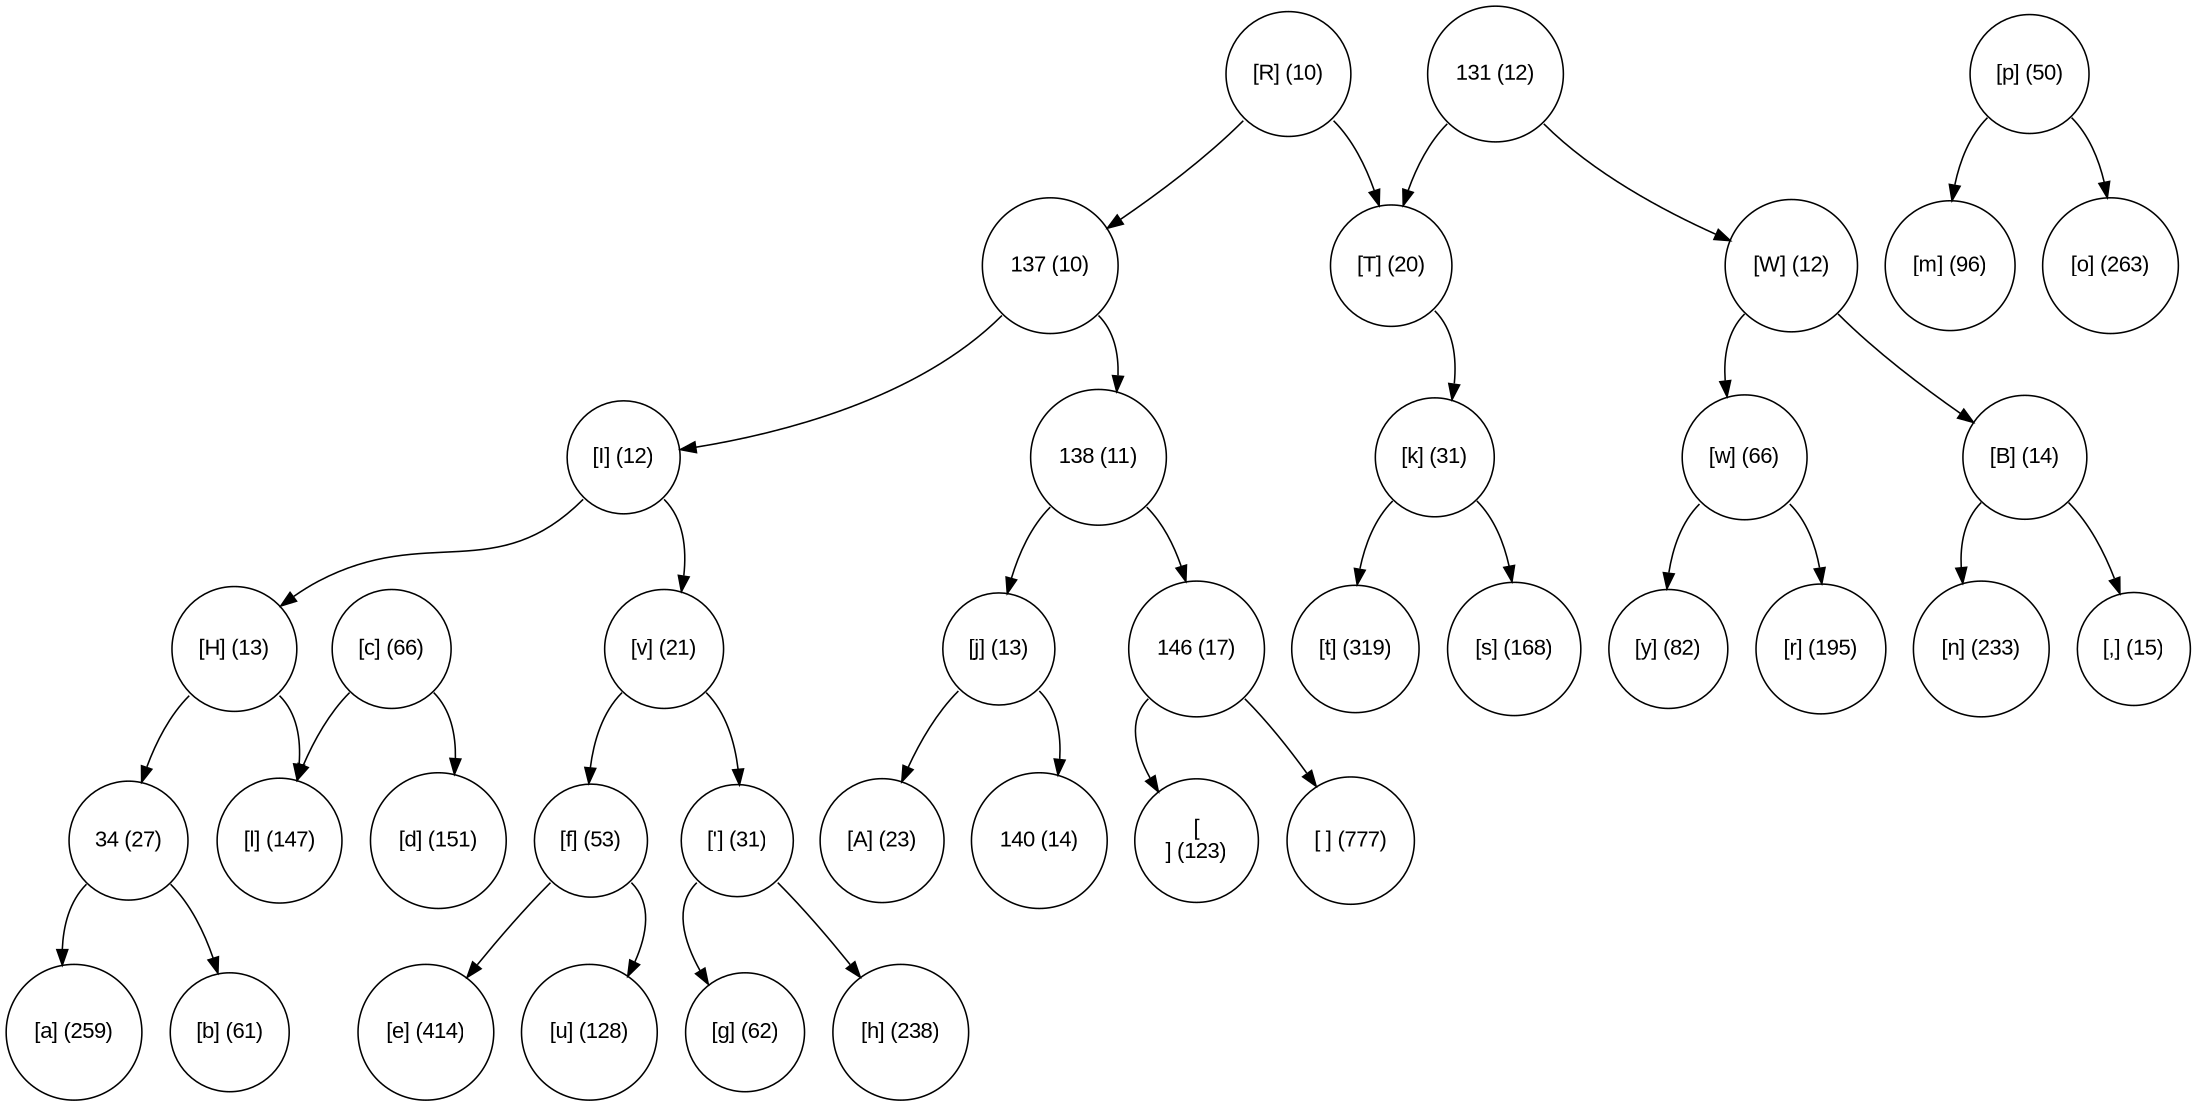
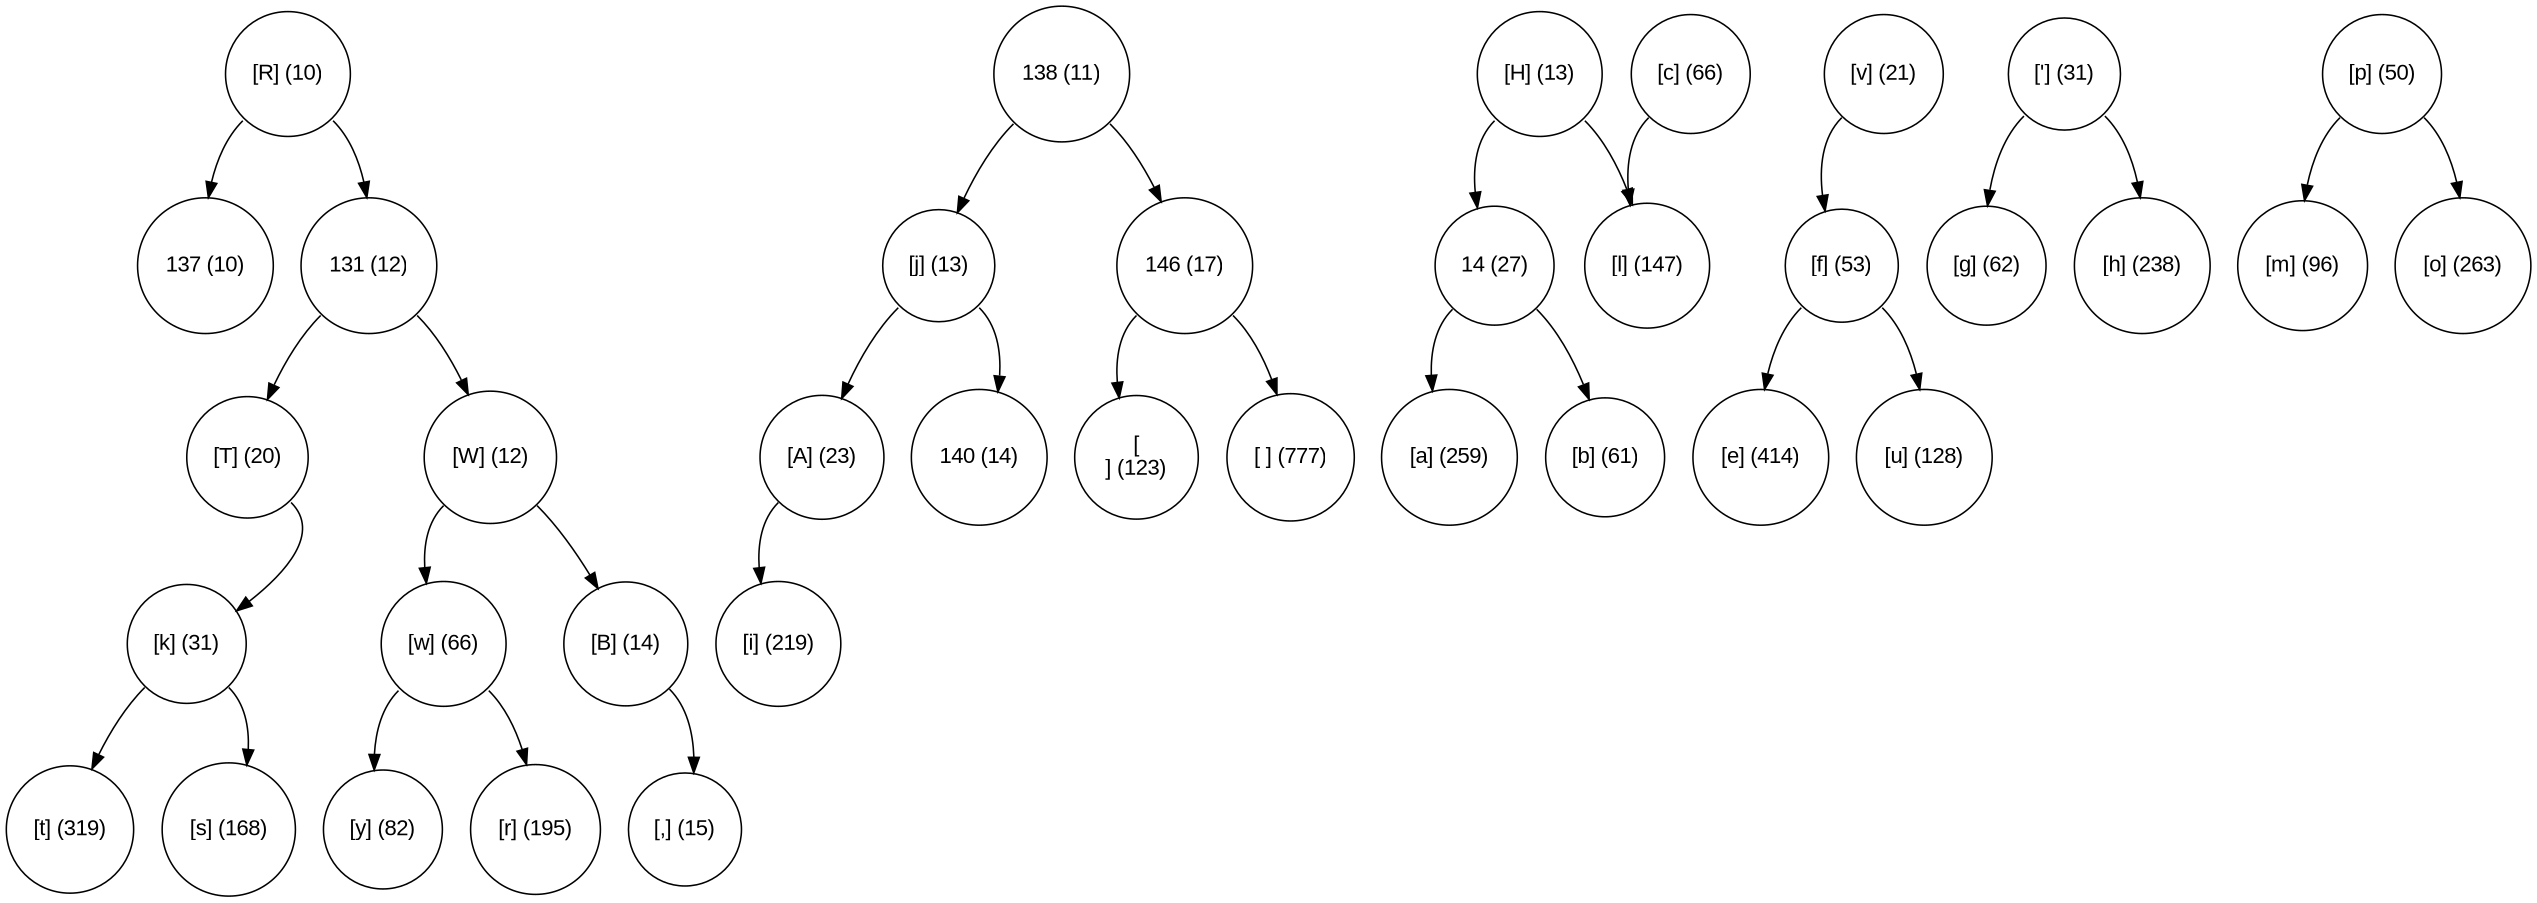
(1358, 153) -> (353, 149)
(1114, 343) -> none
(624, 457) -> none
none -> (778, 644)
(1981, 649) -> none
(728, 728) -> none
(129, 841) -> (1495, 266)
(438, 841) -> none
